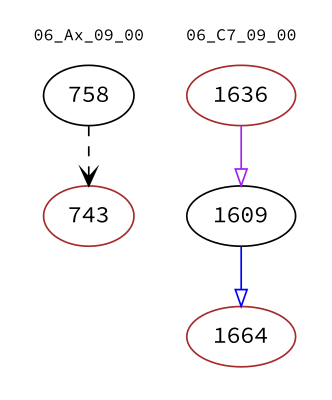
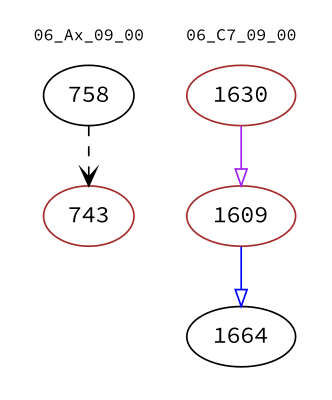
(241, 95) -> (241, 95)
(241, 216) -> (241, 216)
(241, 337) -> (241, 337)
